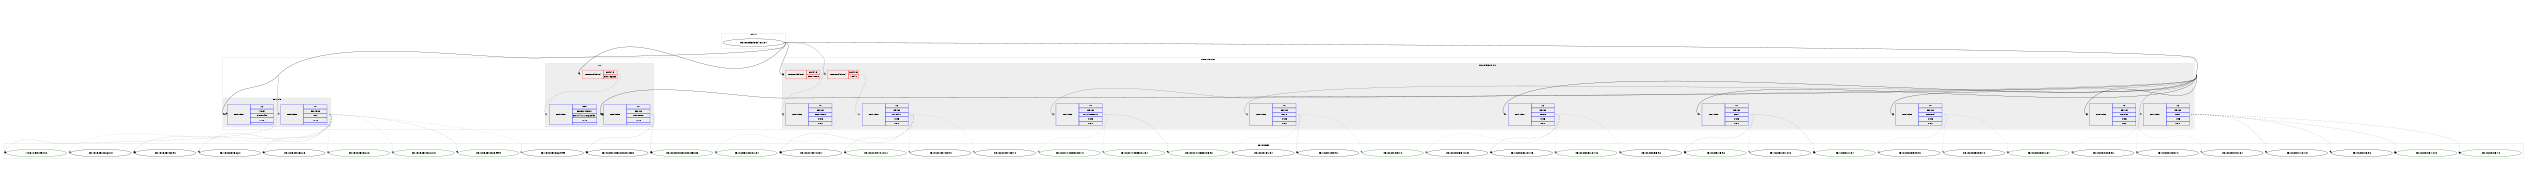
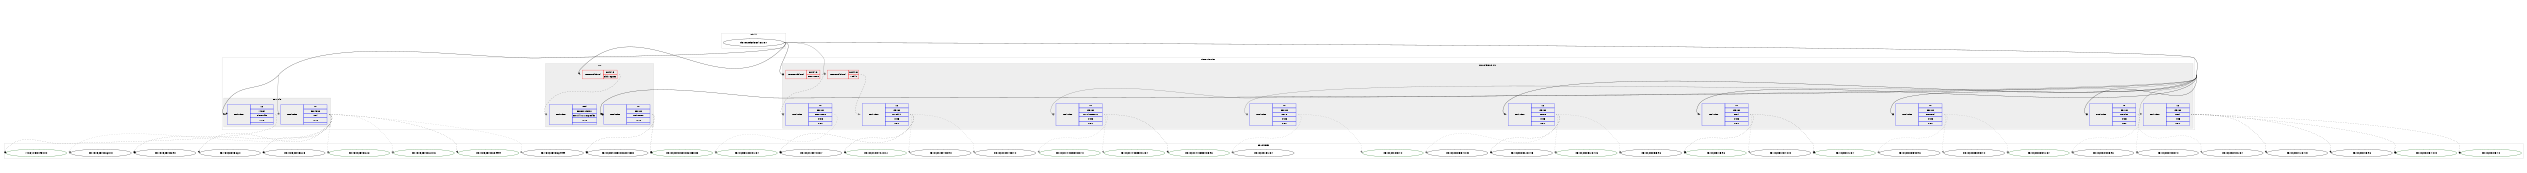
(1328, 153) -> none
